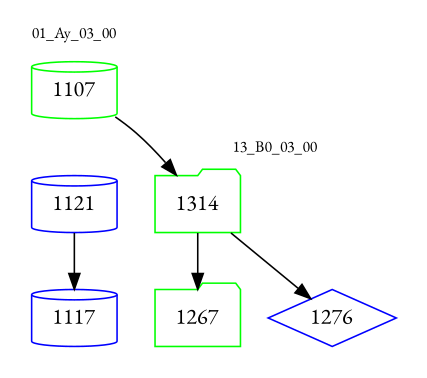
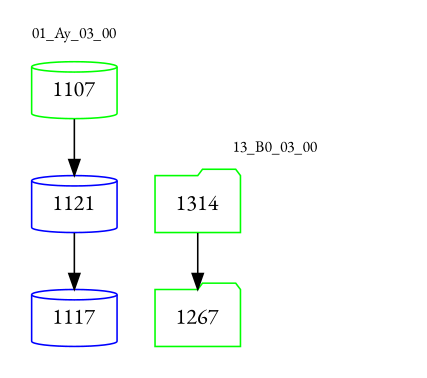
(153, 149) -> (74, 139)
(332, 318) -> none
